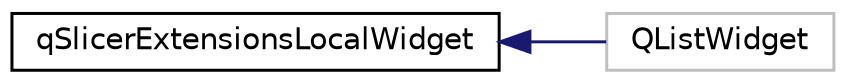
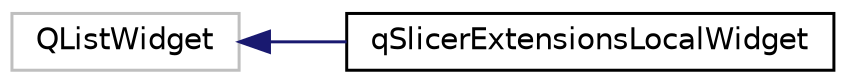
(568, 42) -> (308, 42)
